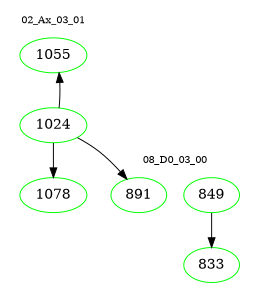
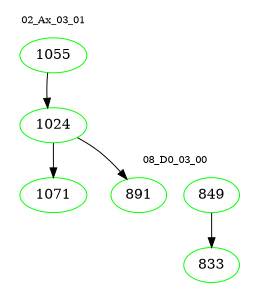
(60, 95) -> (47, 85)
(53, 195) -> (53, 195)
